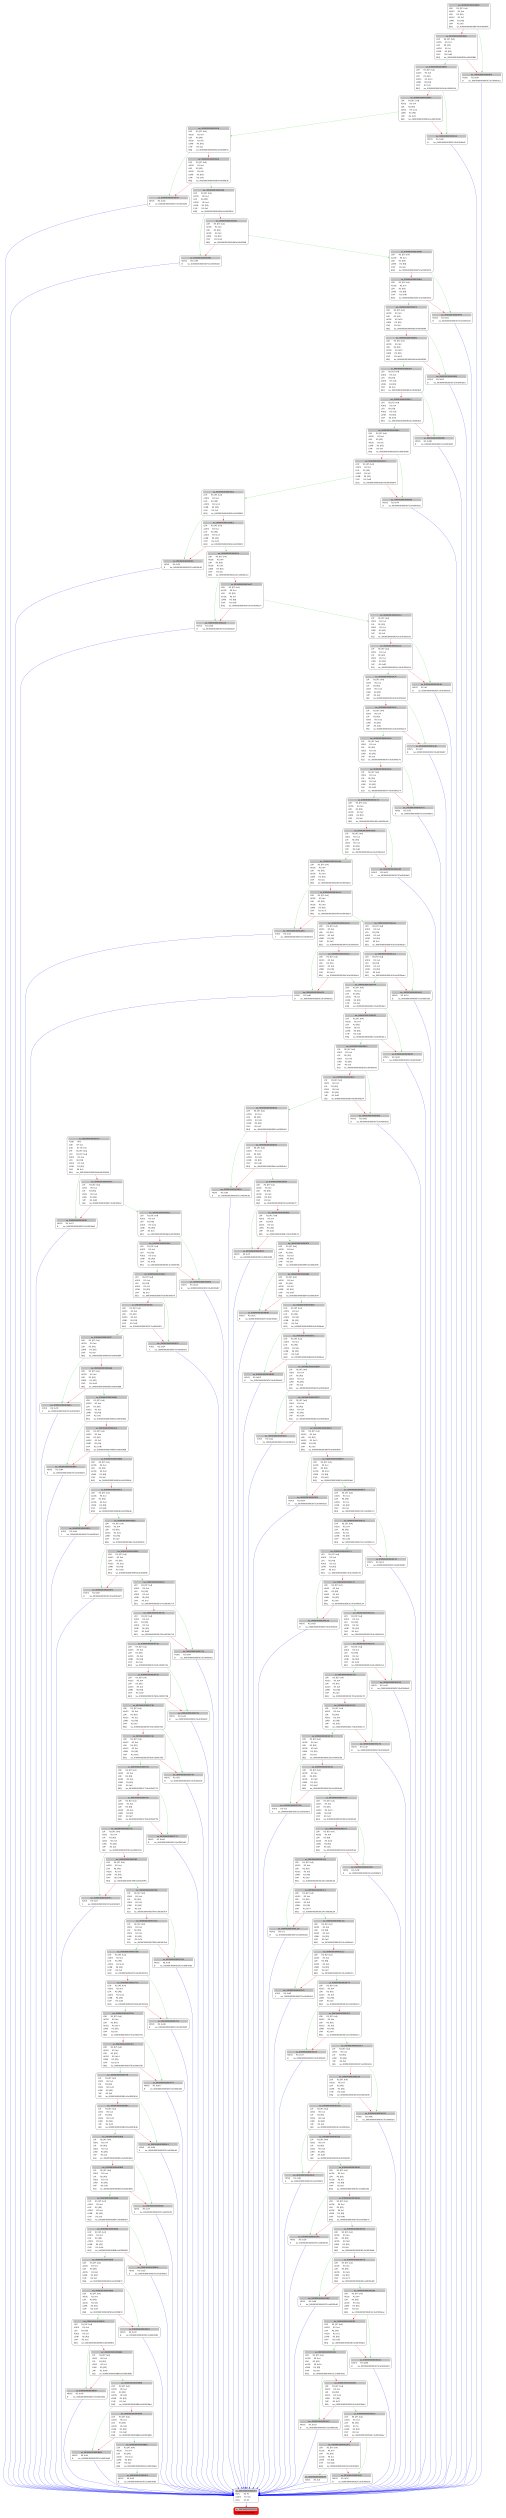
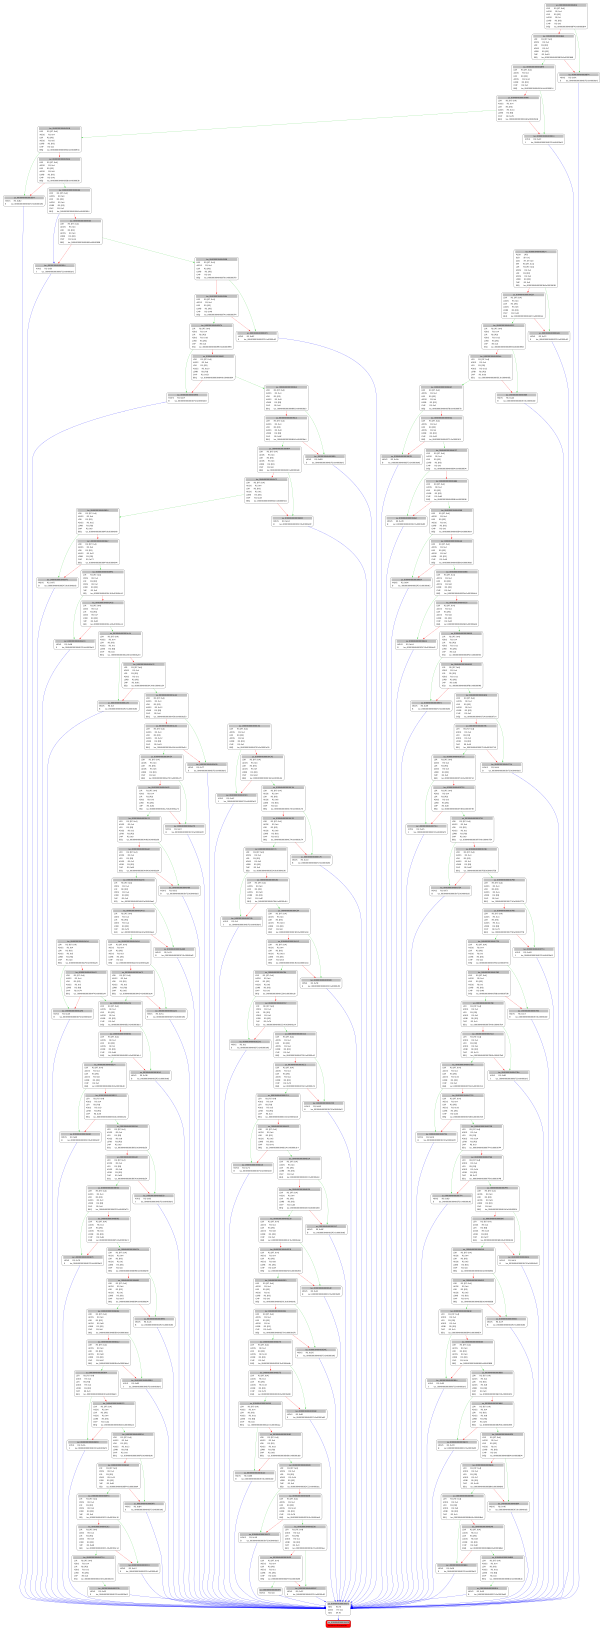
(200, 234) -> (54, 238)
(344, 1593) -> none
